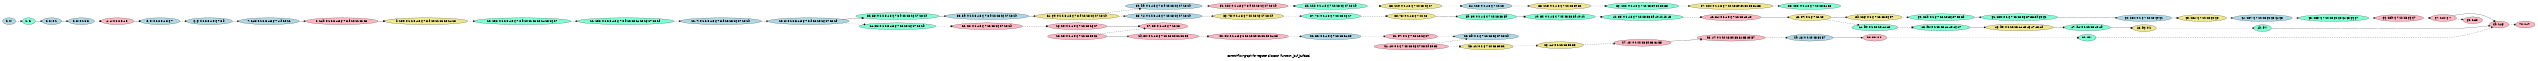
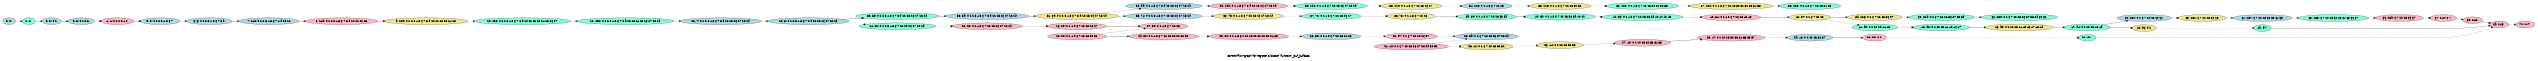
(2474, 14) -> (2485, 22)
(2086, 18) -> (2114, 23)
